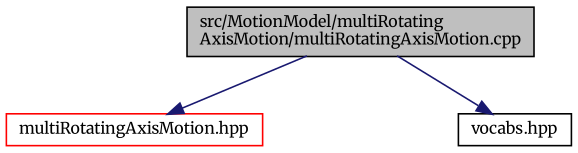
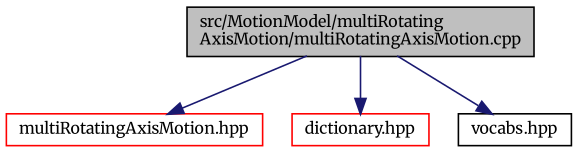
none -> (361, 130)
